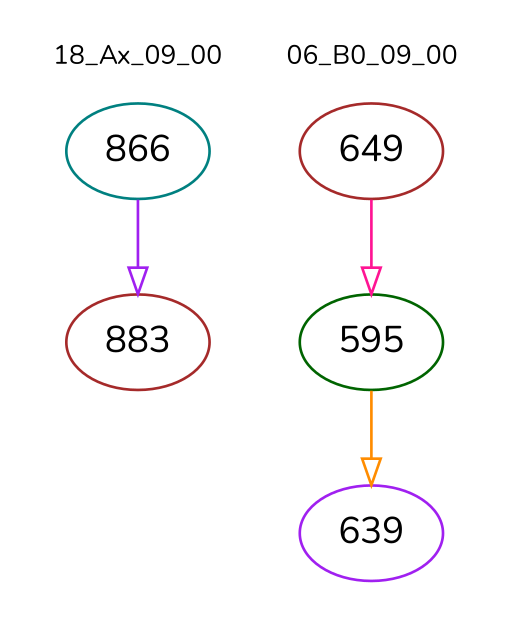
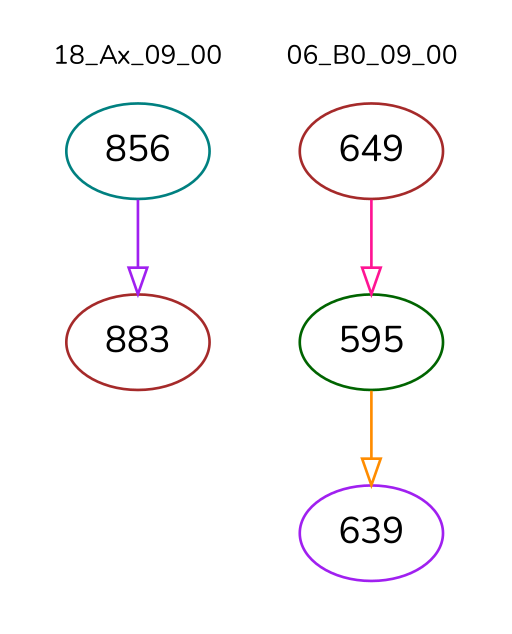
(138, 151) -> (138, 151)
